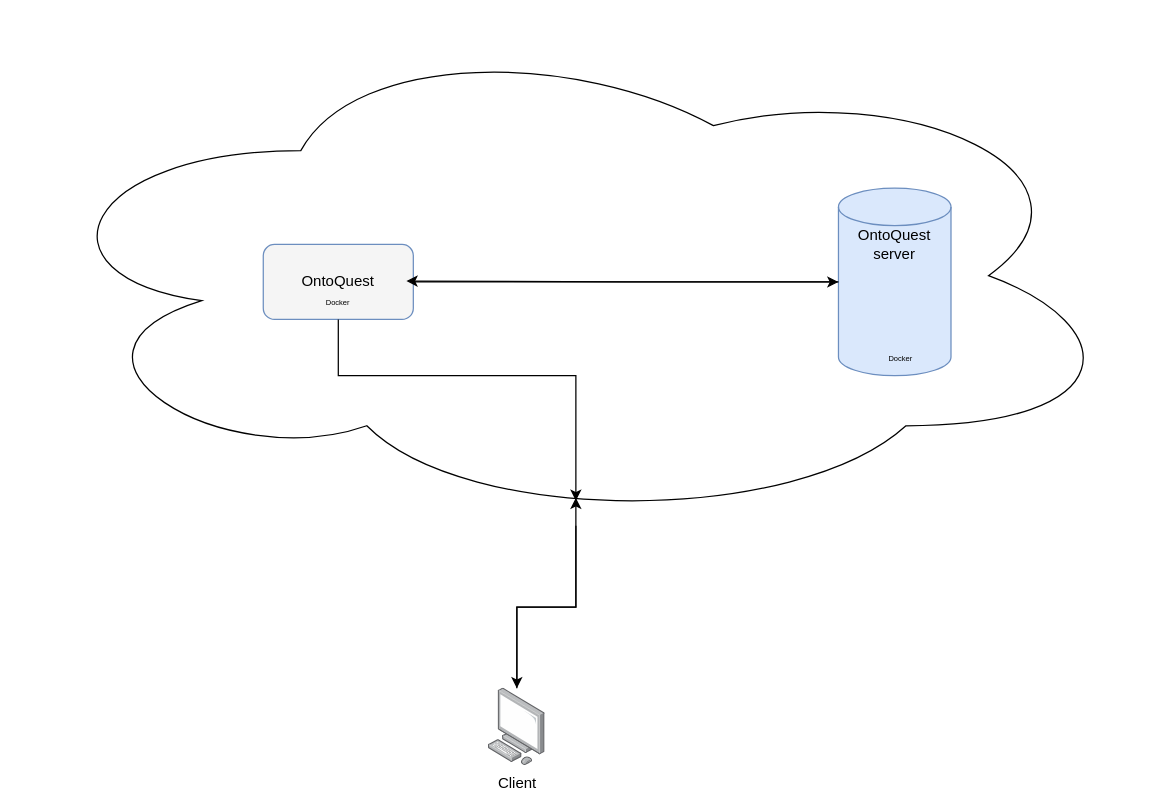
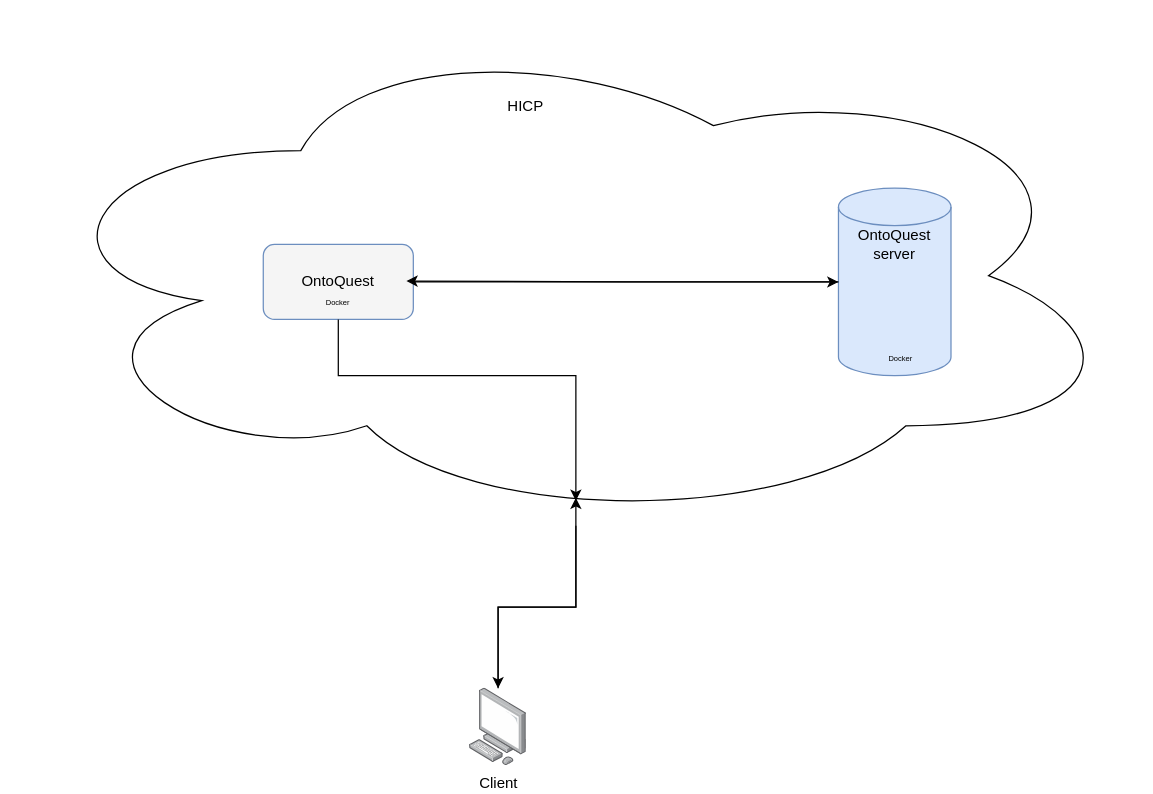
none -> (526, 107)
(517, 727) -> (498, 727)
